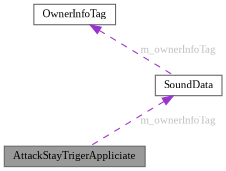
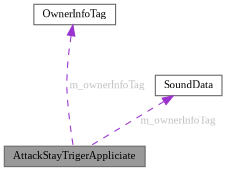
(136, 53) -> (67, 91)
